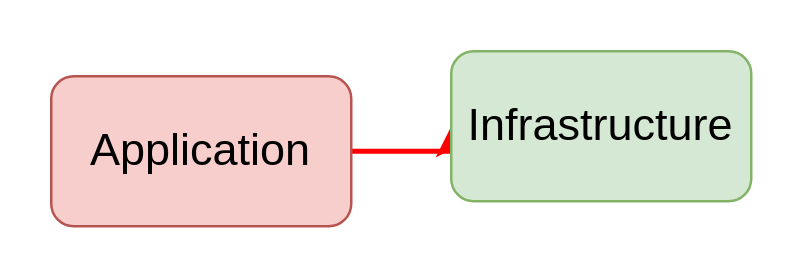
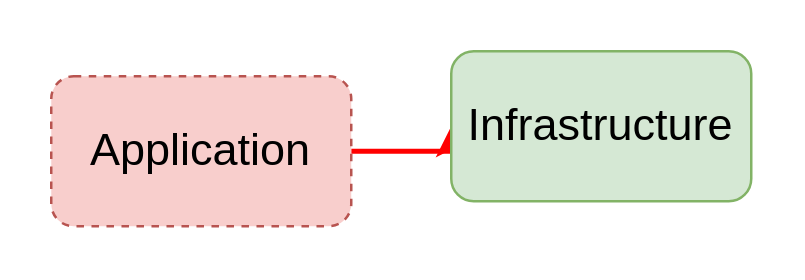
(201, 151) -> (201, 151)
